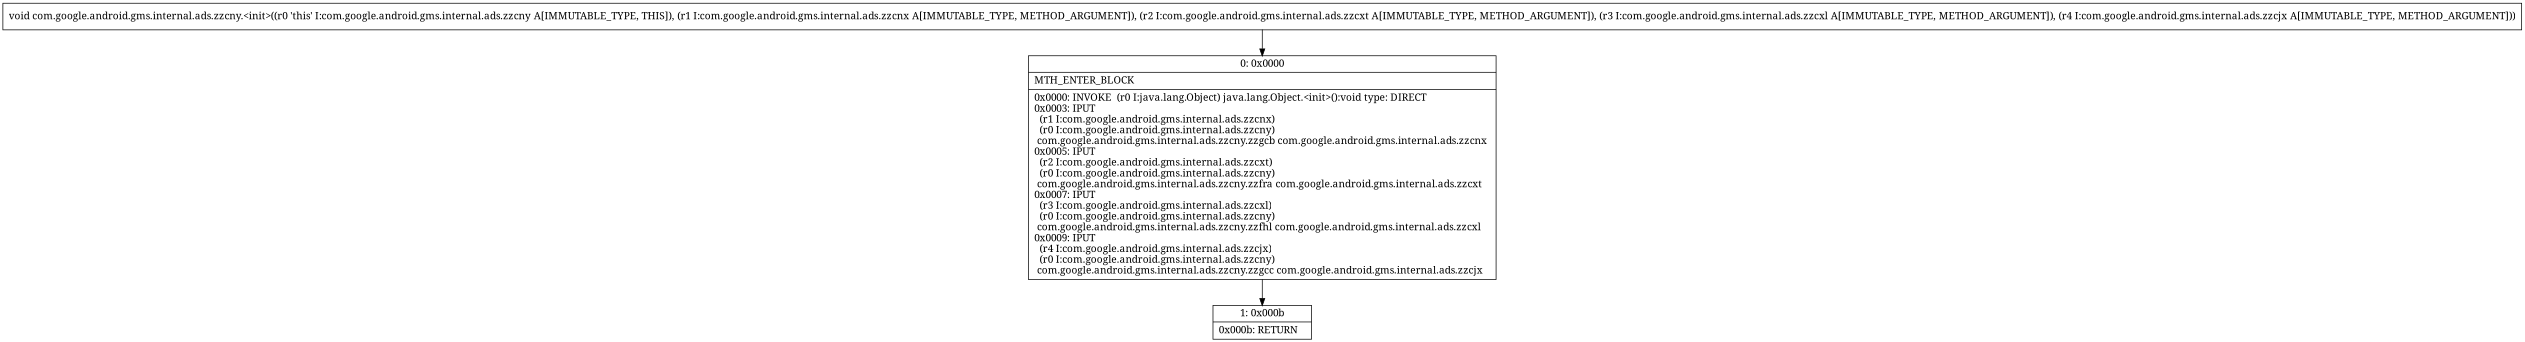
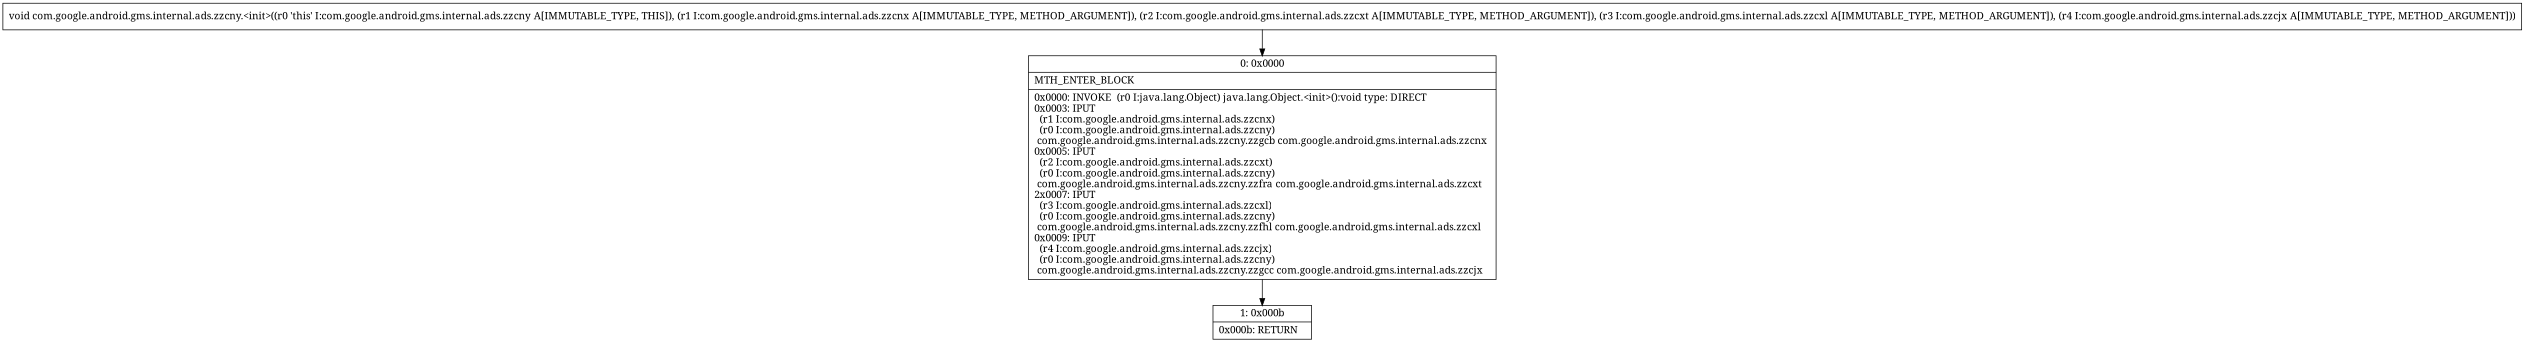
(1068, 195) -> (1068, 195)
